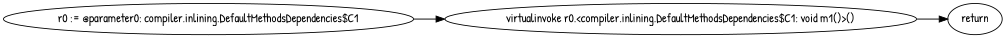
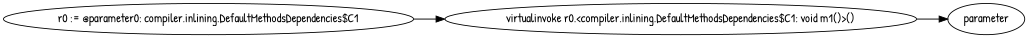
(975, 19) -> (986, 19)
